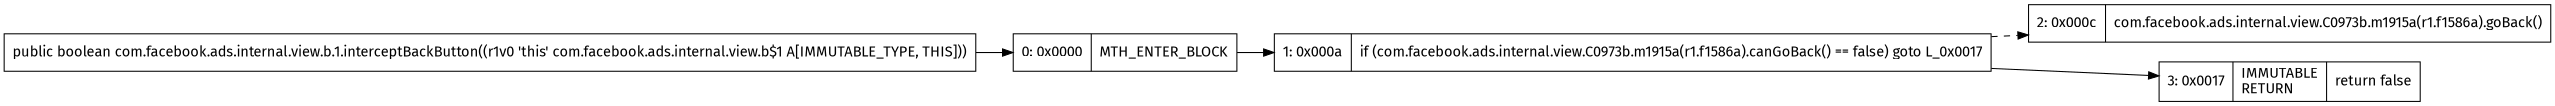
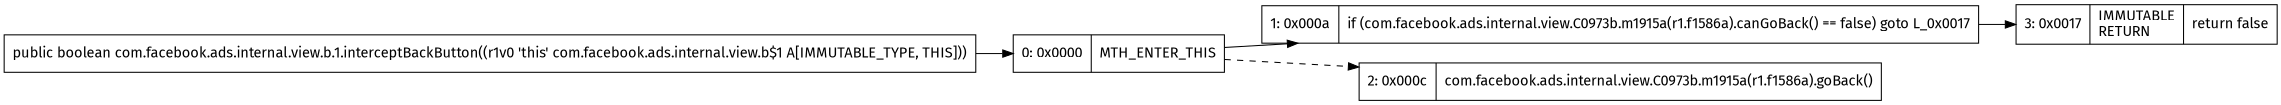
(2005, 36) -> (1286, 63)
(1164, 52) -> (1158, 53)
